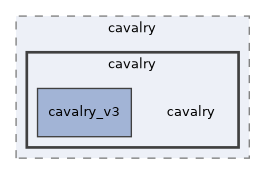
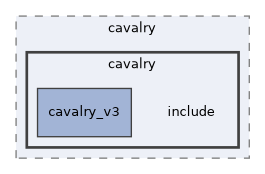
(192, 113) -> (192, 113)
